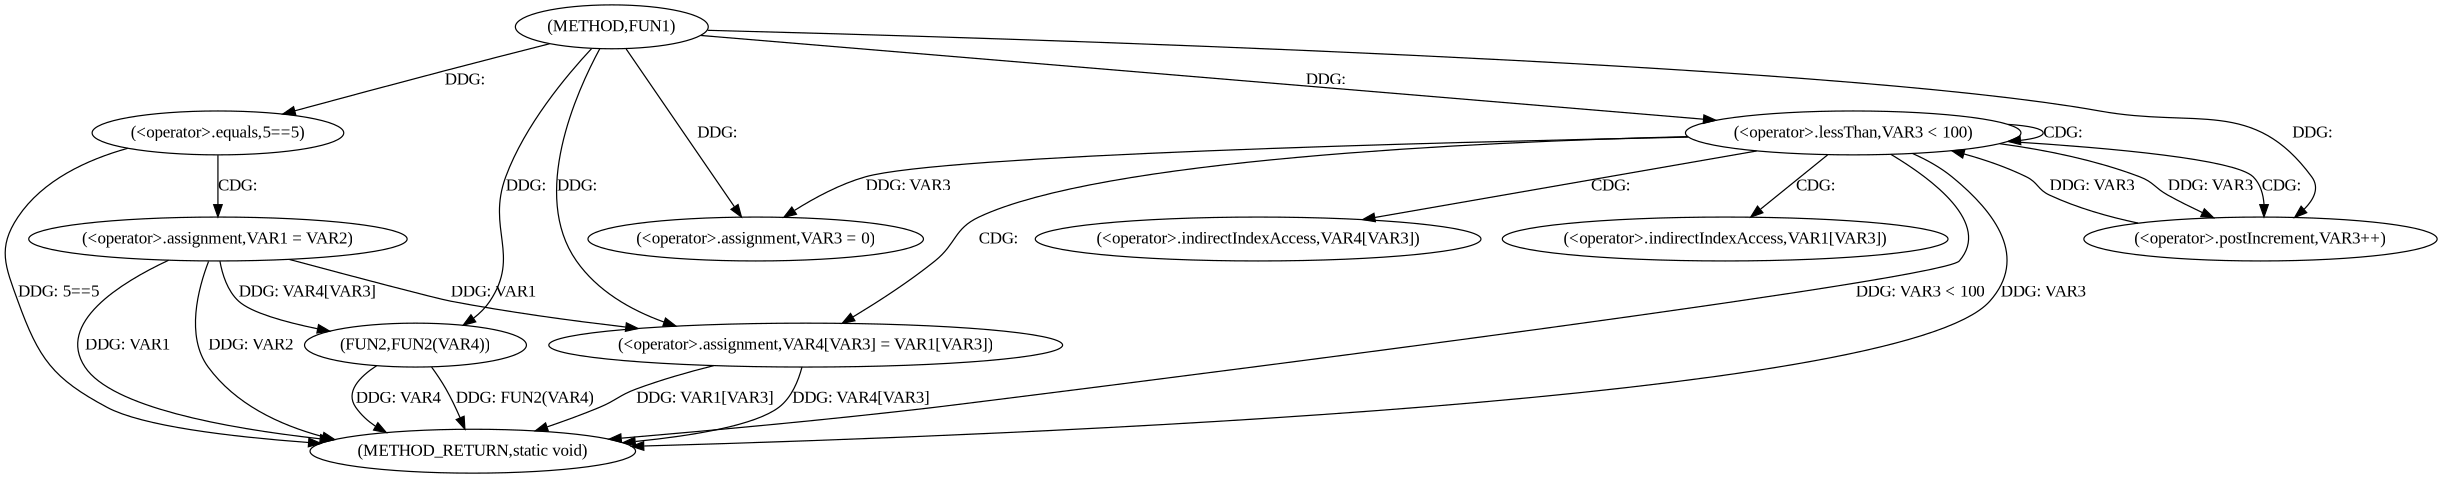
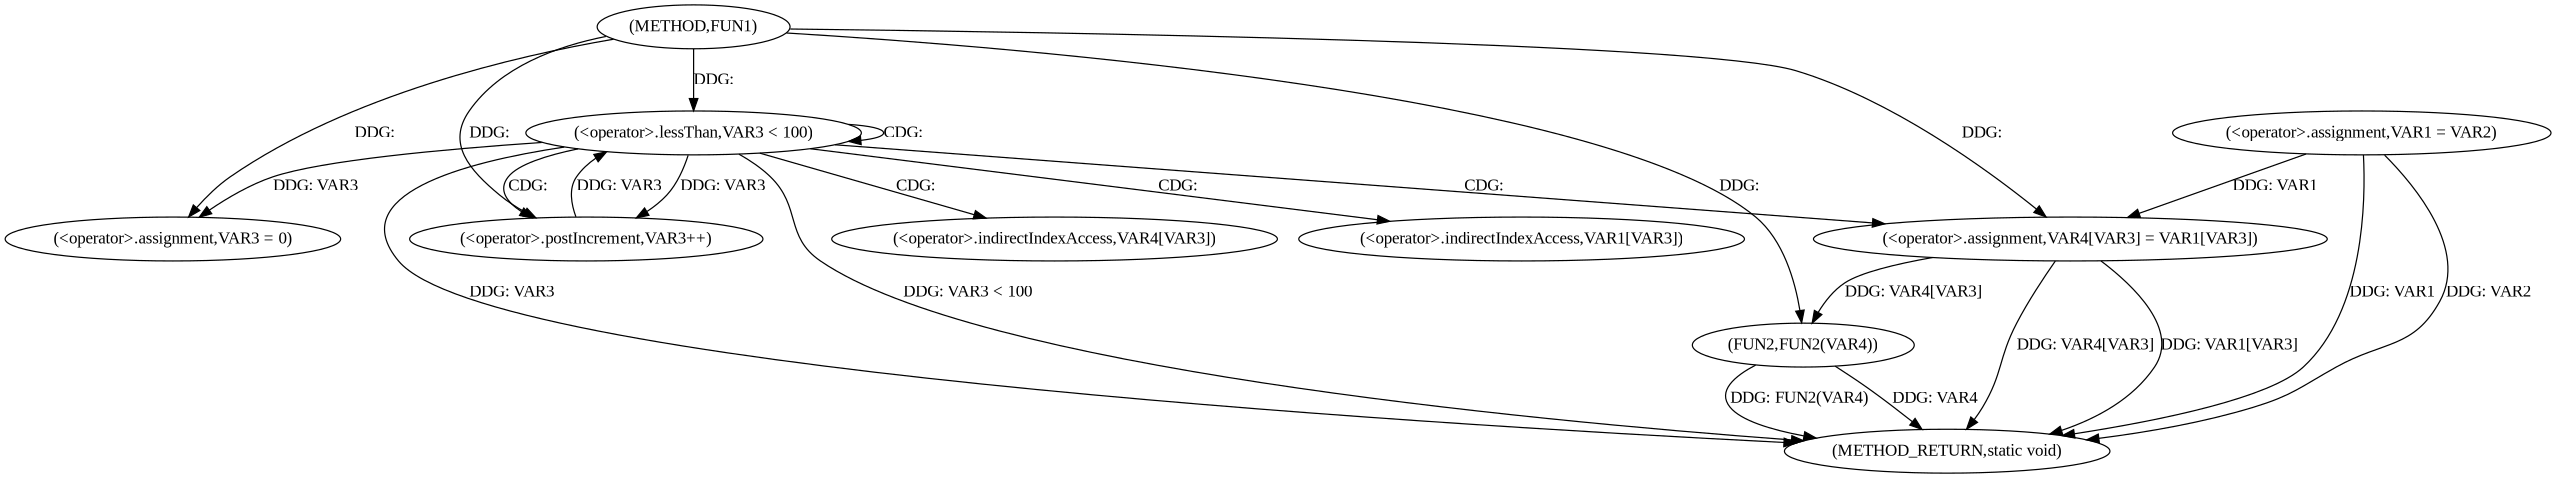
(218, 133) -> none
(256, 311) -> (1869, 272)
